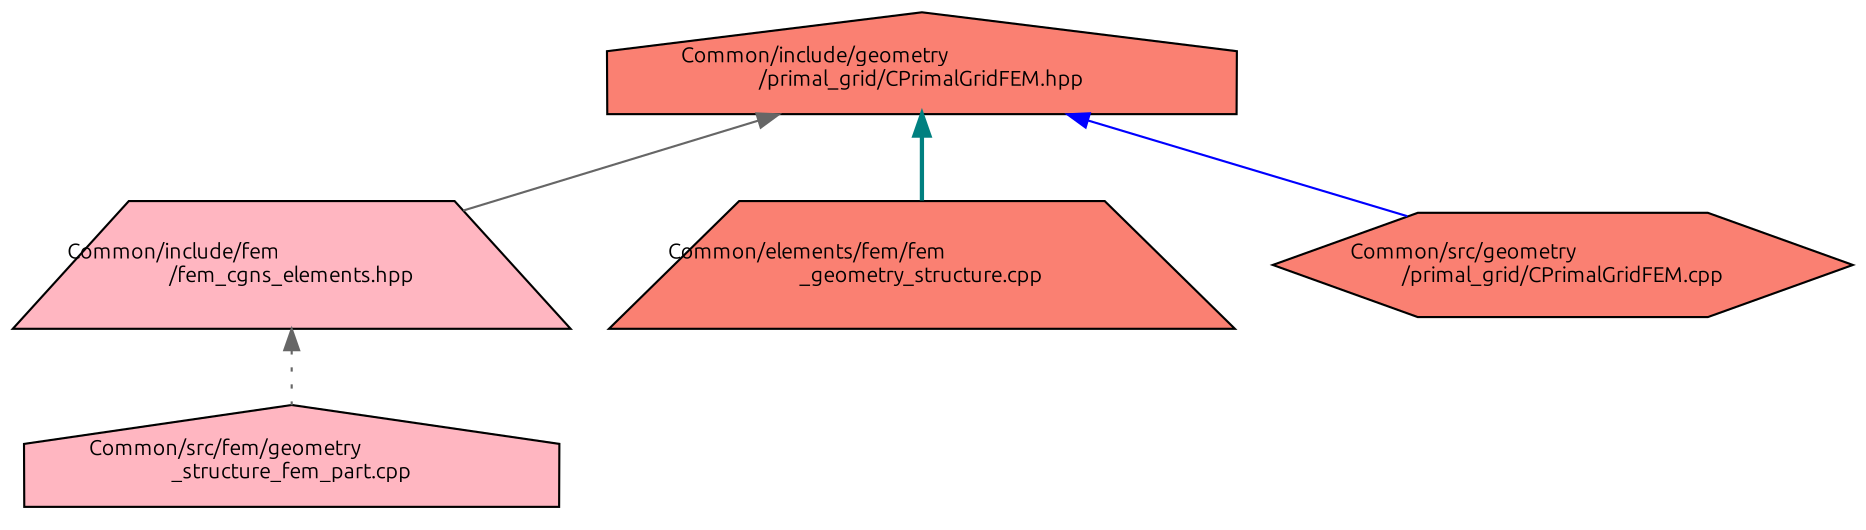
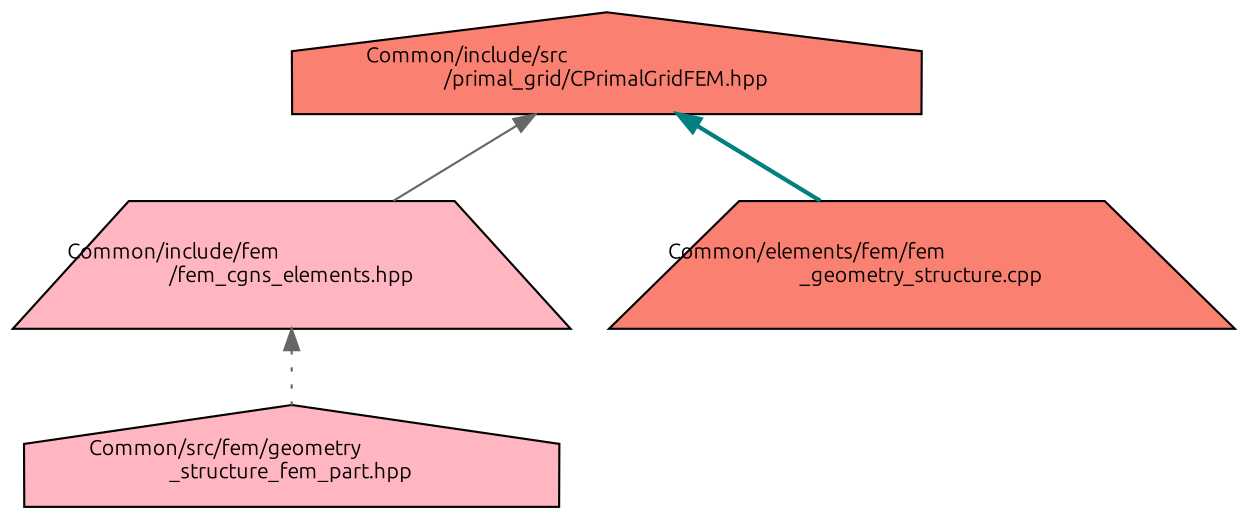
(922, 69) -> (607, 69)
(1563, 265) -> none
(292, 461) -> (292, 461)
